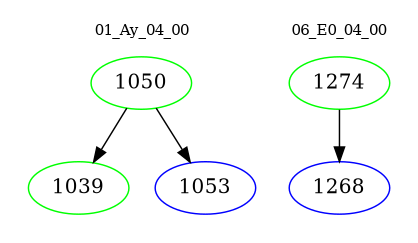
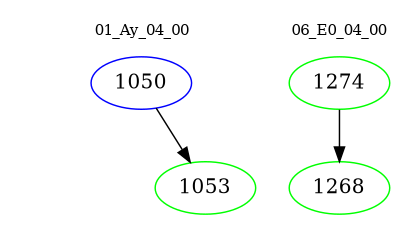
(141, 83) -> (141, 83)
(79, 188) -> none
(205, 188) -> (205, 188)
(339, 188) -> (339, 188)
